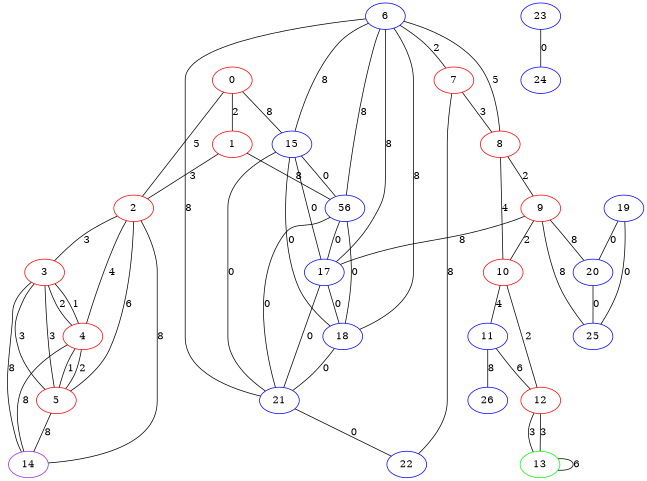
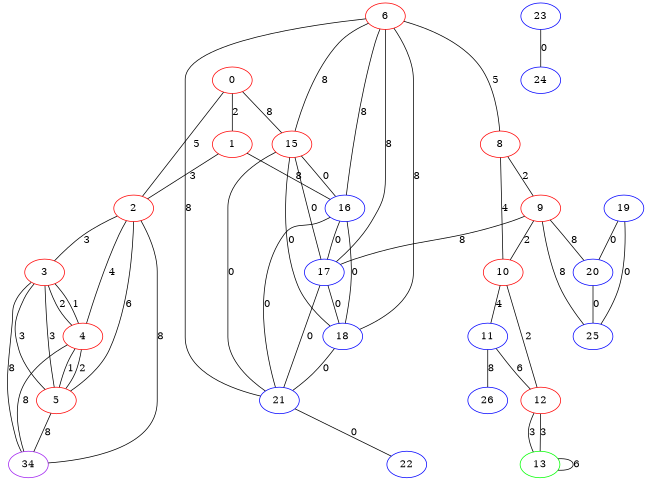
(385, 16) -> (385, 16)
(454, 80) -> none
(292, 144) -> (292, 144)
(345, 208) -> (345, 208)
(28, 464) -> (28, 464)
